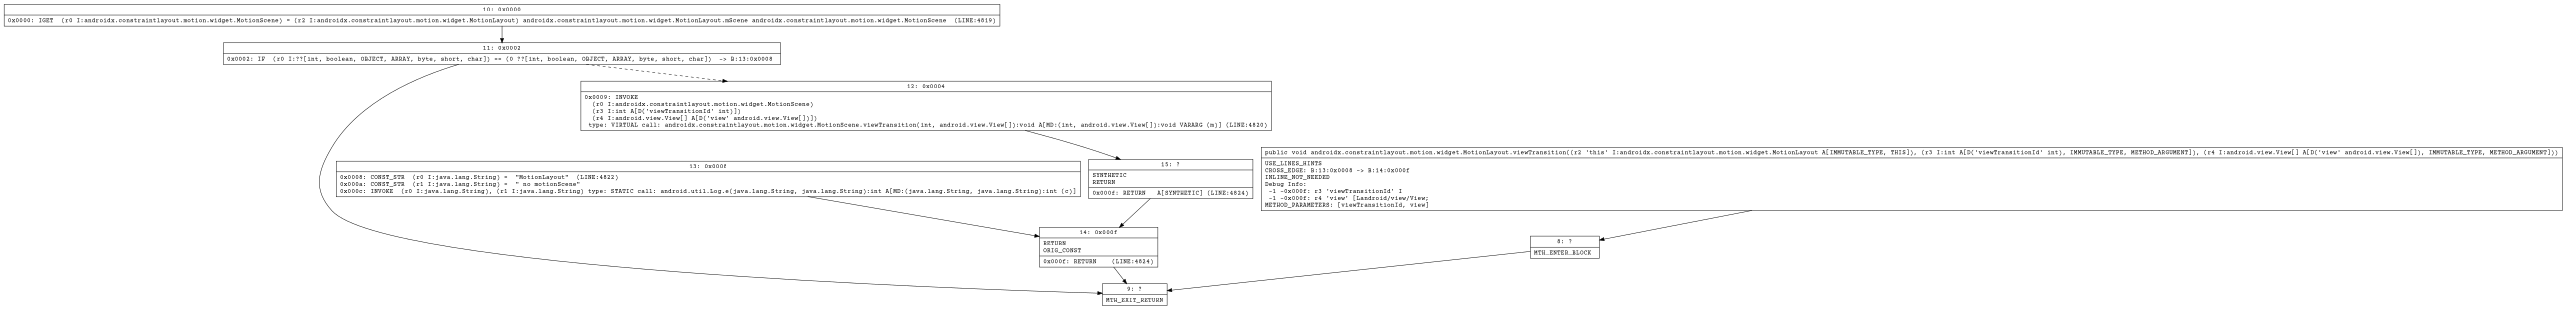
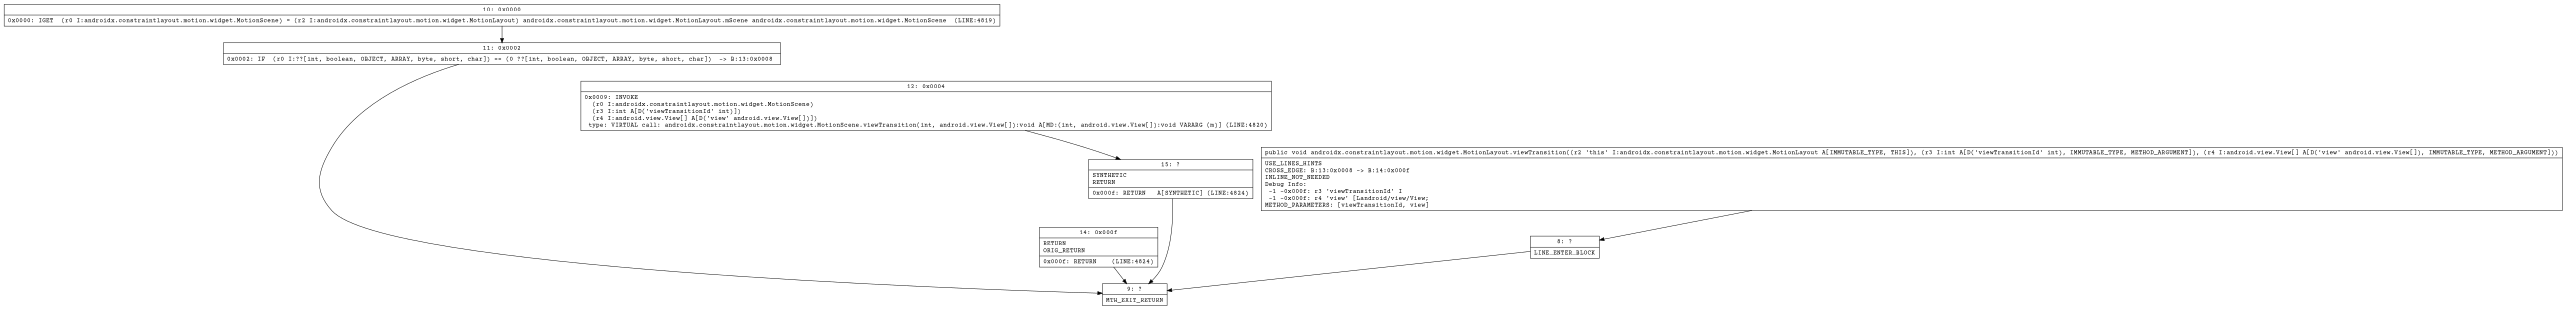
(654, 73) -> none
(708, 179) -> none
(1137, 211) -> (1170, 242)
(1062, 250) -> (1064, 250)
(1563, 253) -> (1565, 253)
